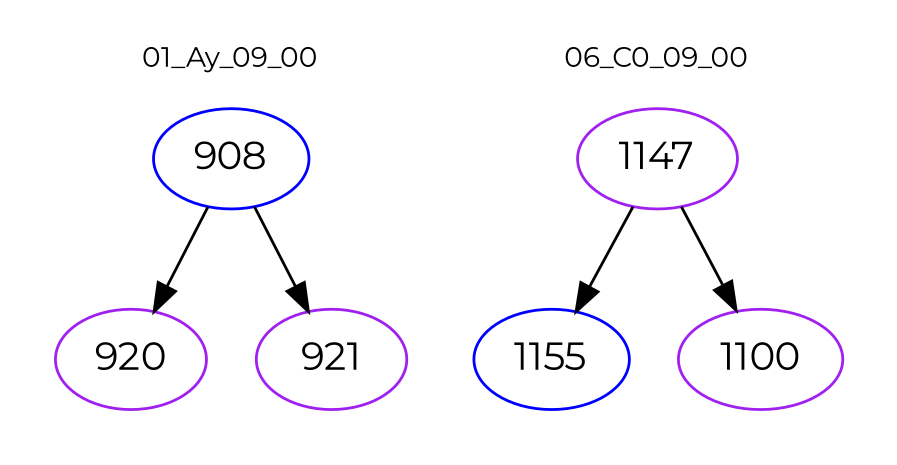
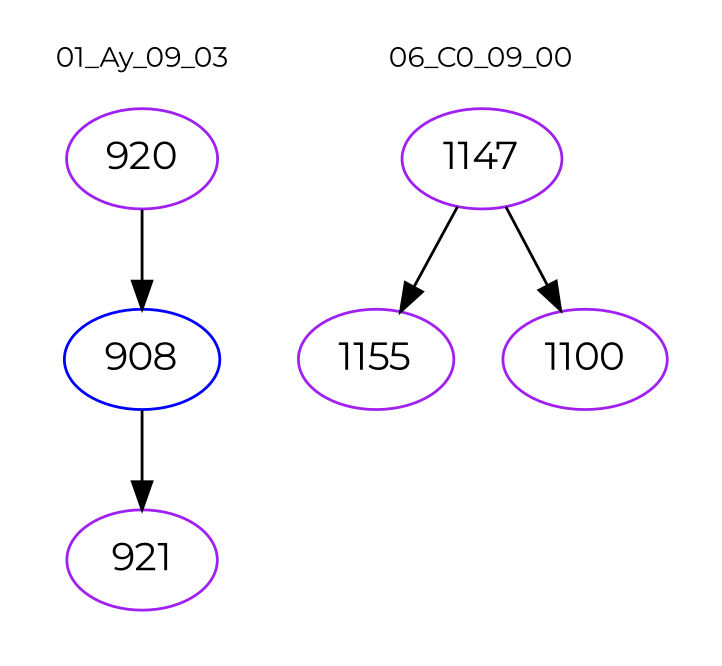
(231, 60) -> (143, 60)
(188, 247) -> (142, 245)
(552, 359) -> (376, 359)
